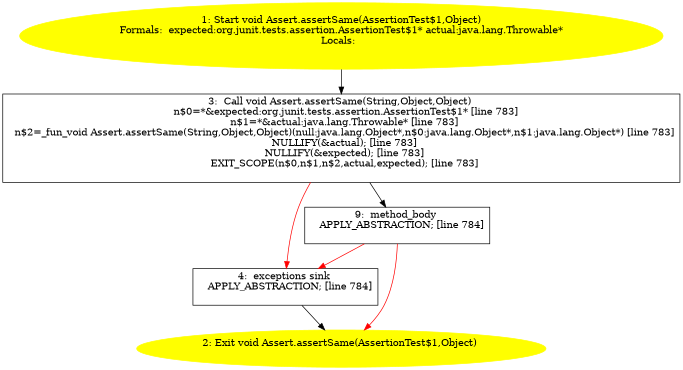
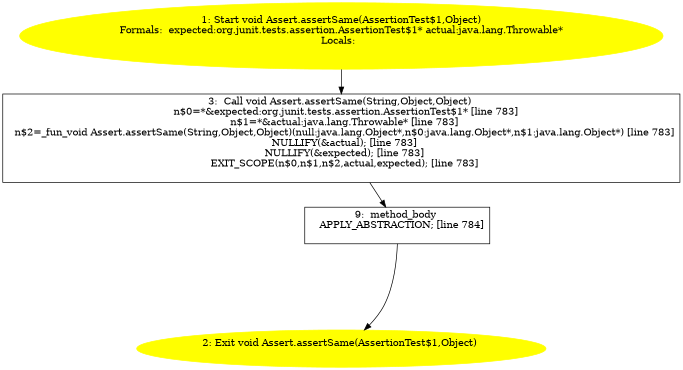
(285, 287) -> none
(391, 287) -> (391, 287)
